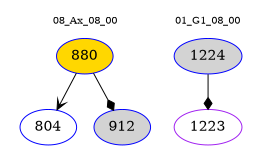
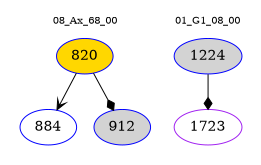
(85, 21) -> (85, 21)
(85, 56) -> (85, 56)
(48, 127) -> (48, 127)
(208, 127) -> (208, 127)
